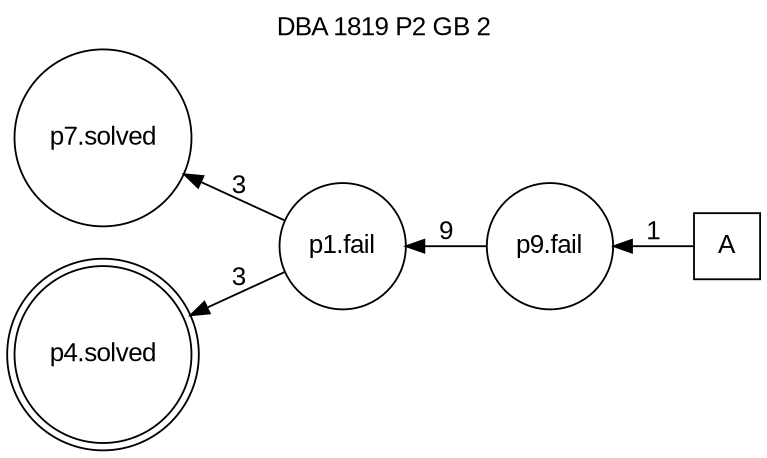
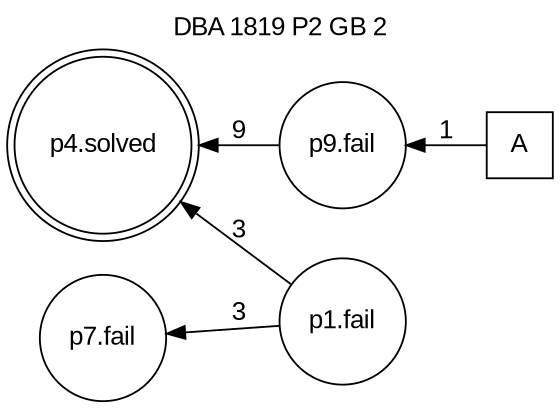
(103, 138) -> (103, 338)
(455, 246) -> (248, 145)
